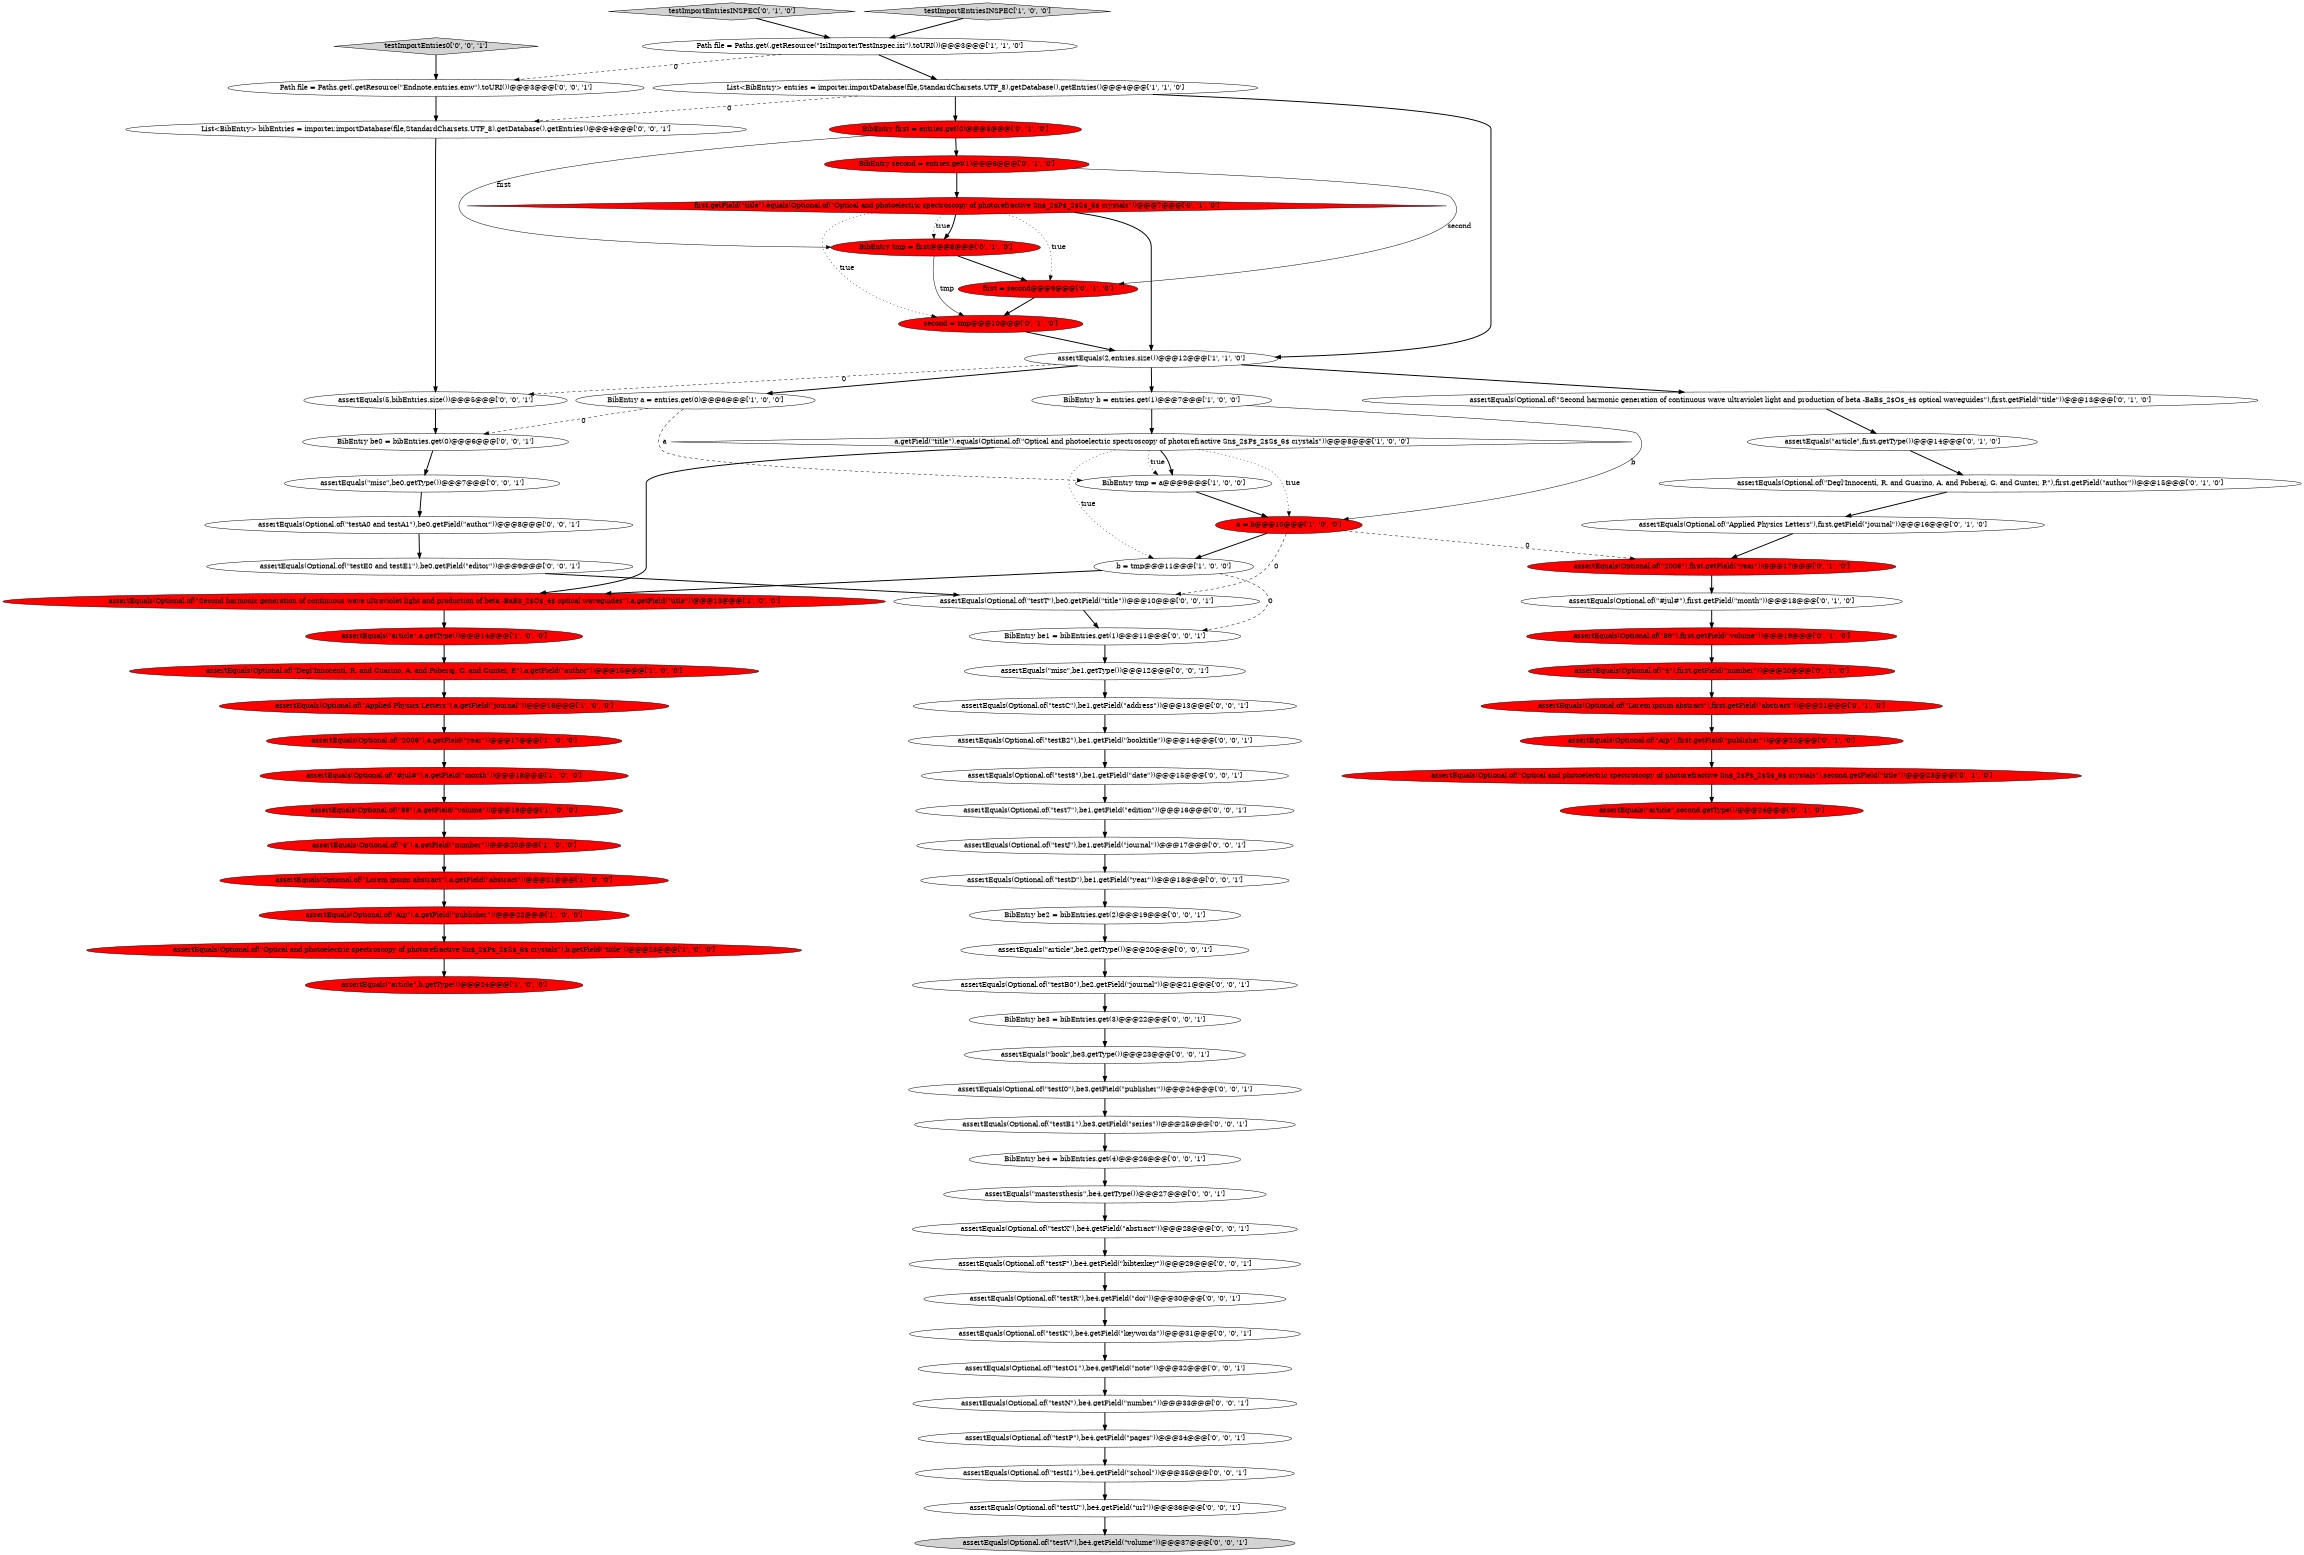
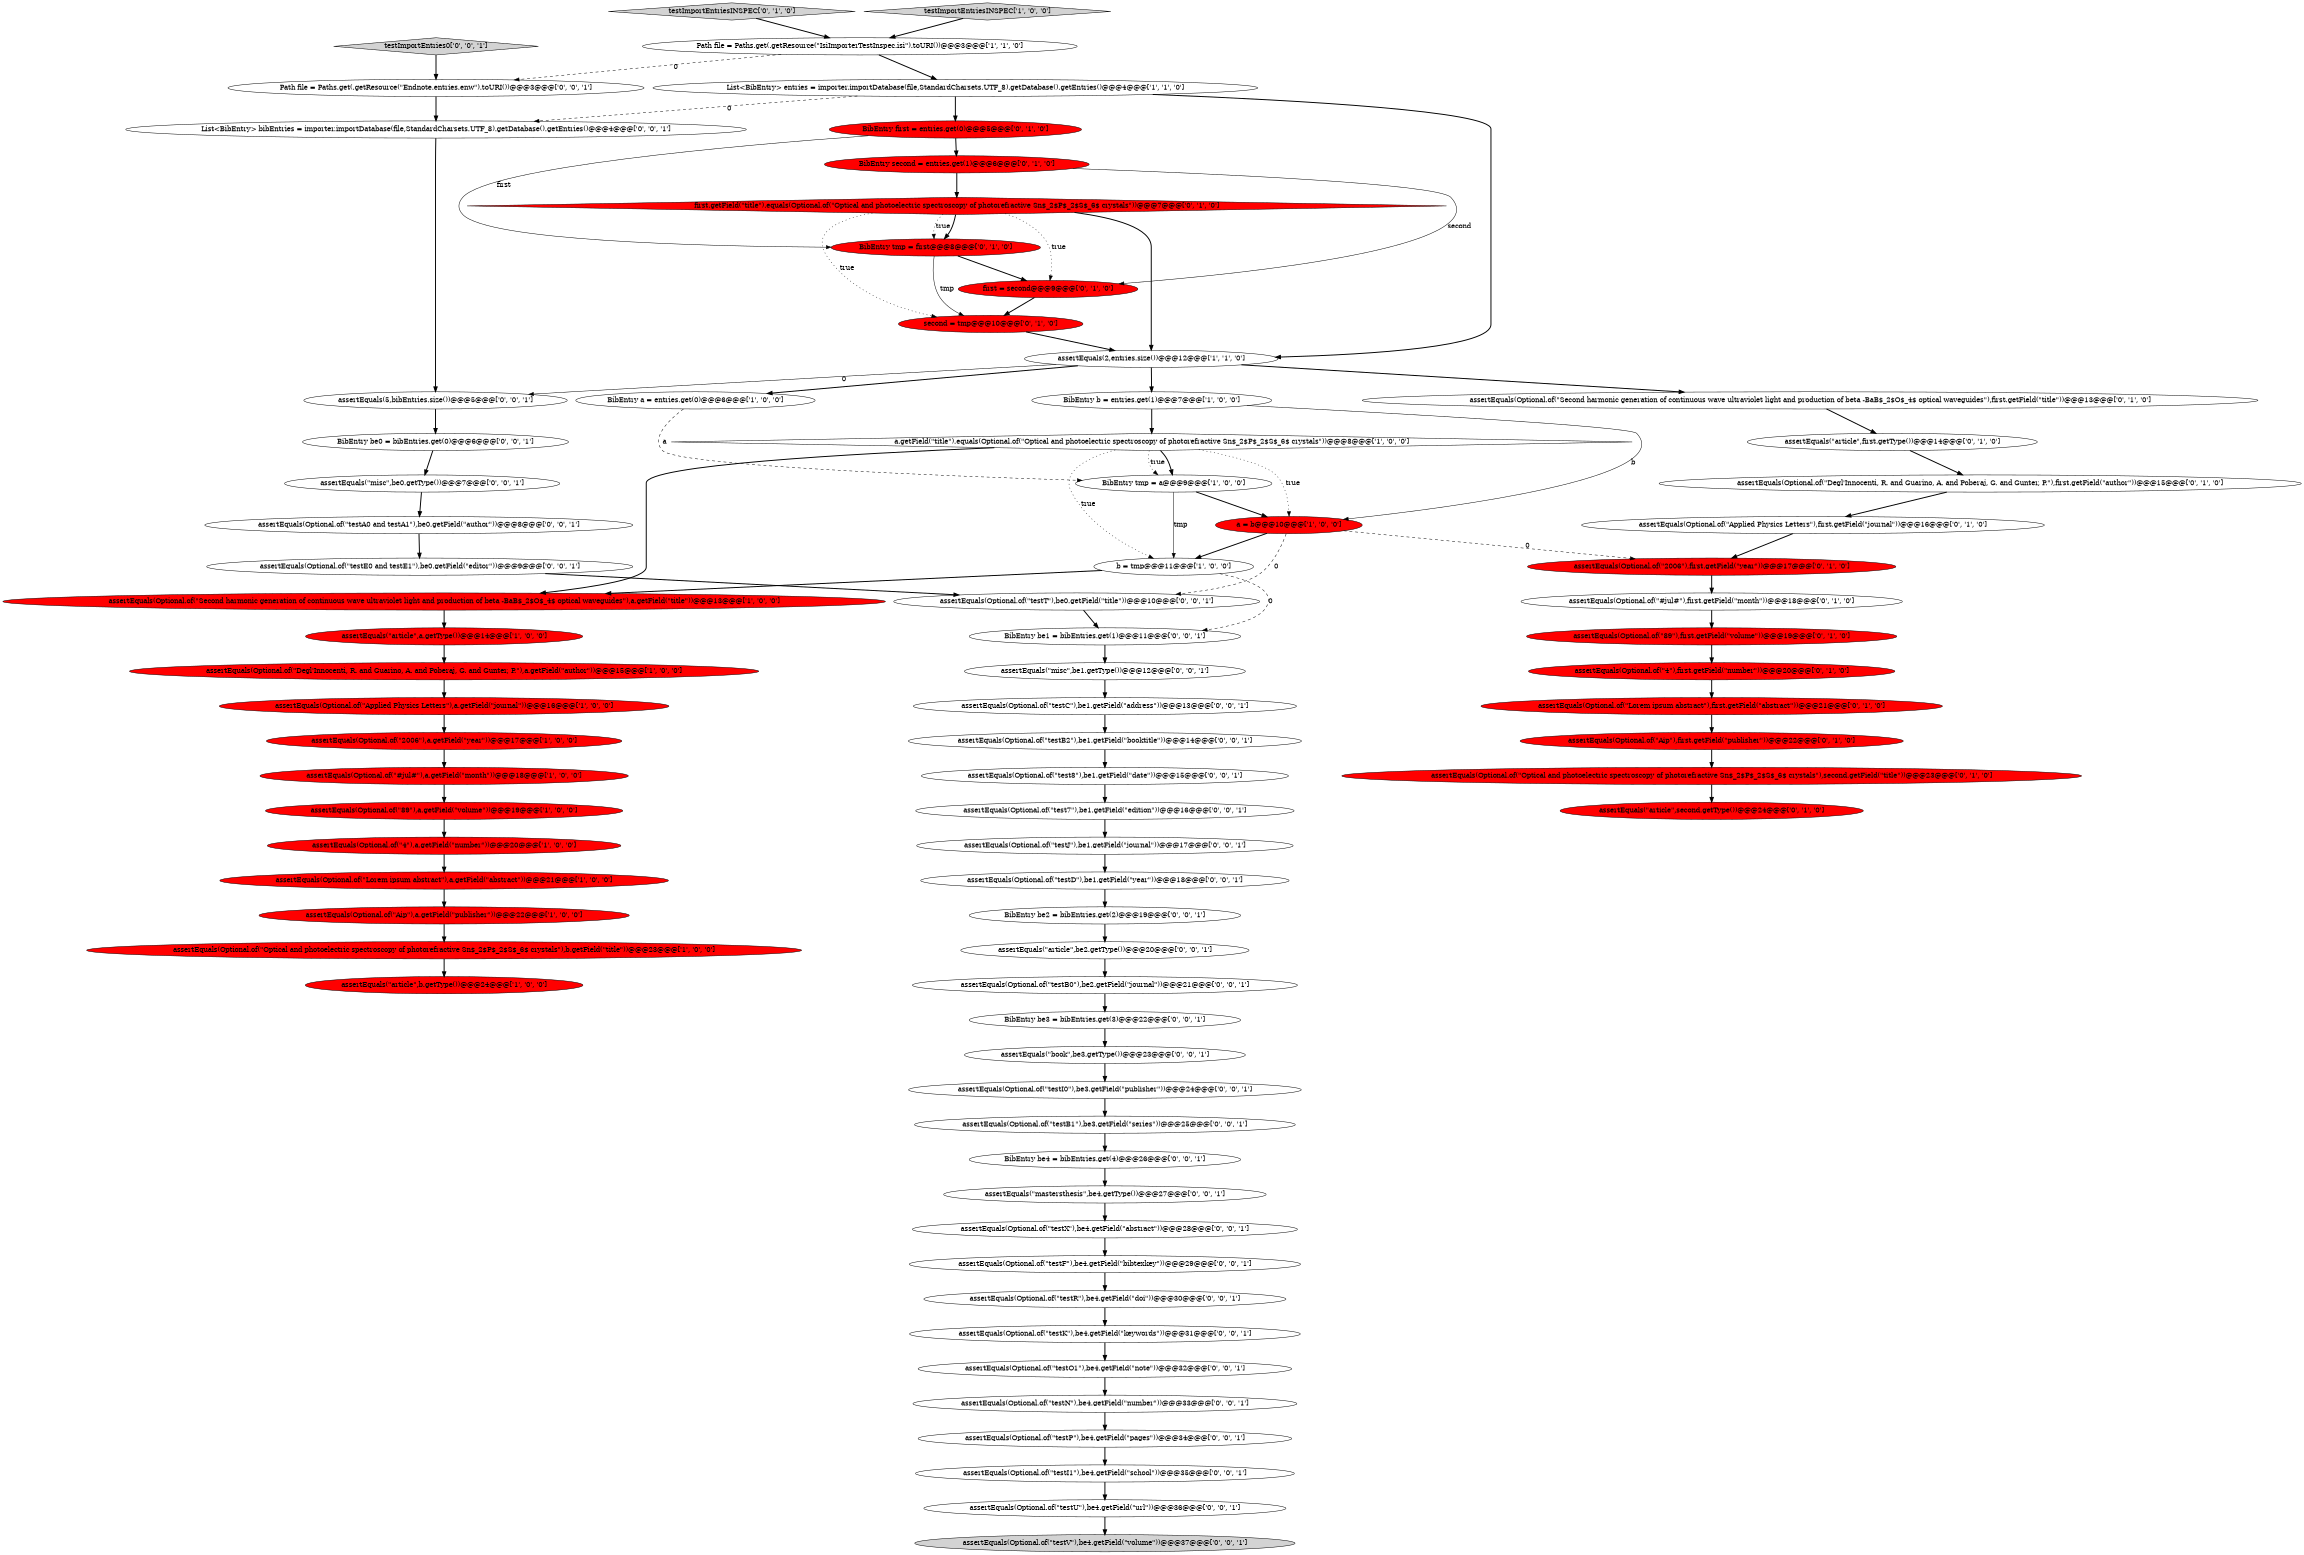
(795, 379) -> (795, 379)
(568, 421) -> none
none -> (1174, 523)
